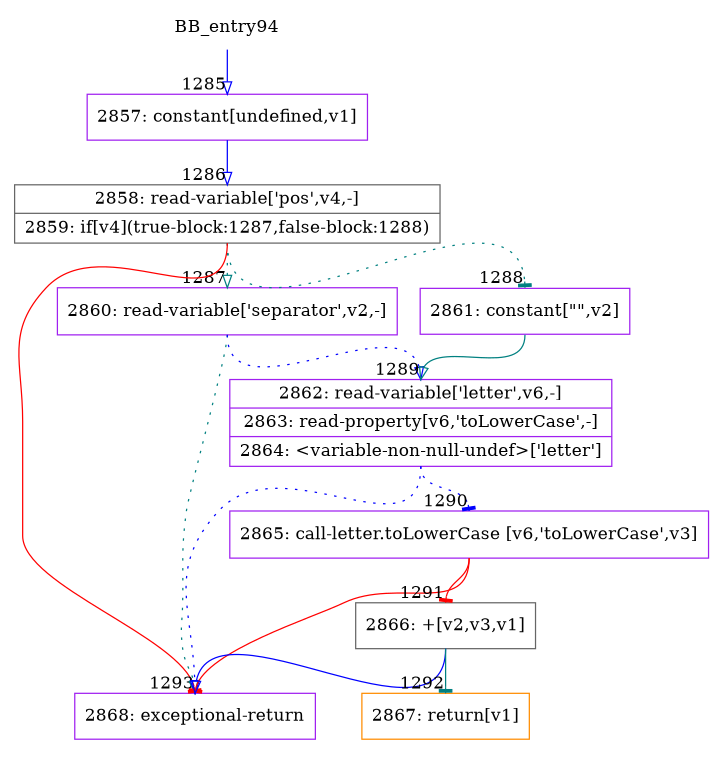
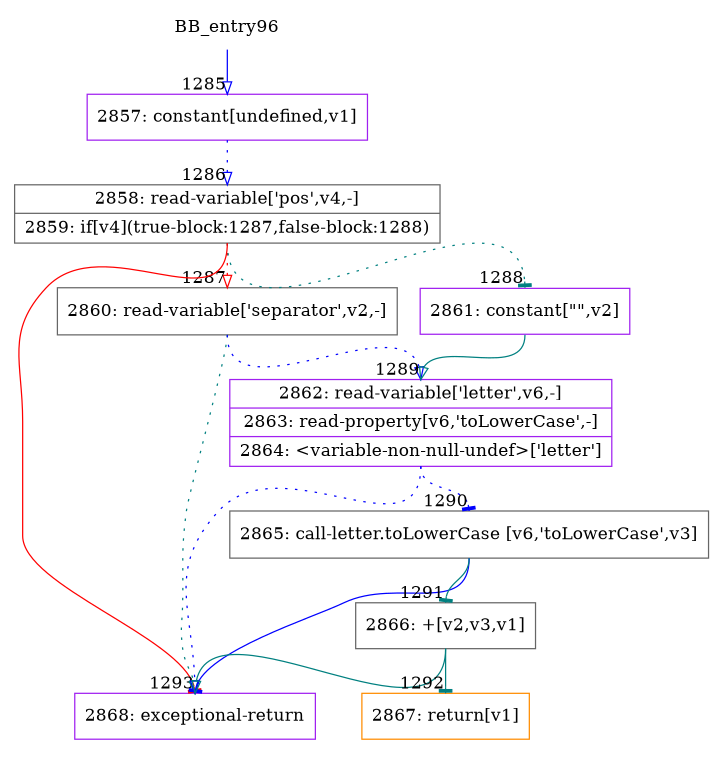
(227, 27) -> (227, 27)
(227, 156) -> (227, 156)
(227, 259) -> (227, 259)
(227, 311) -> (227, 311)
(469, 535) -> (469, 535)
(460, 578) -> (460, 578)
(332, 608) -> (332, 608)
(326, 673) -> (326, 673)
